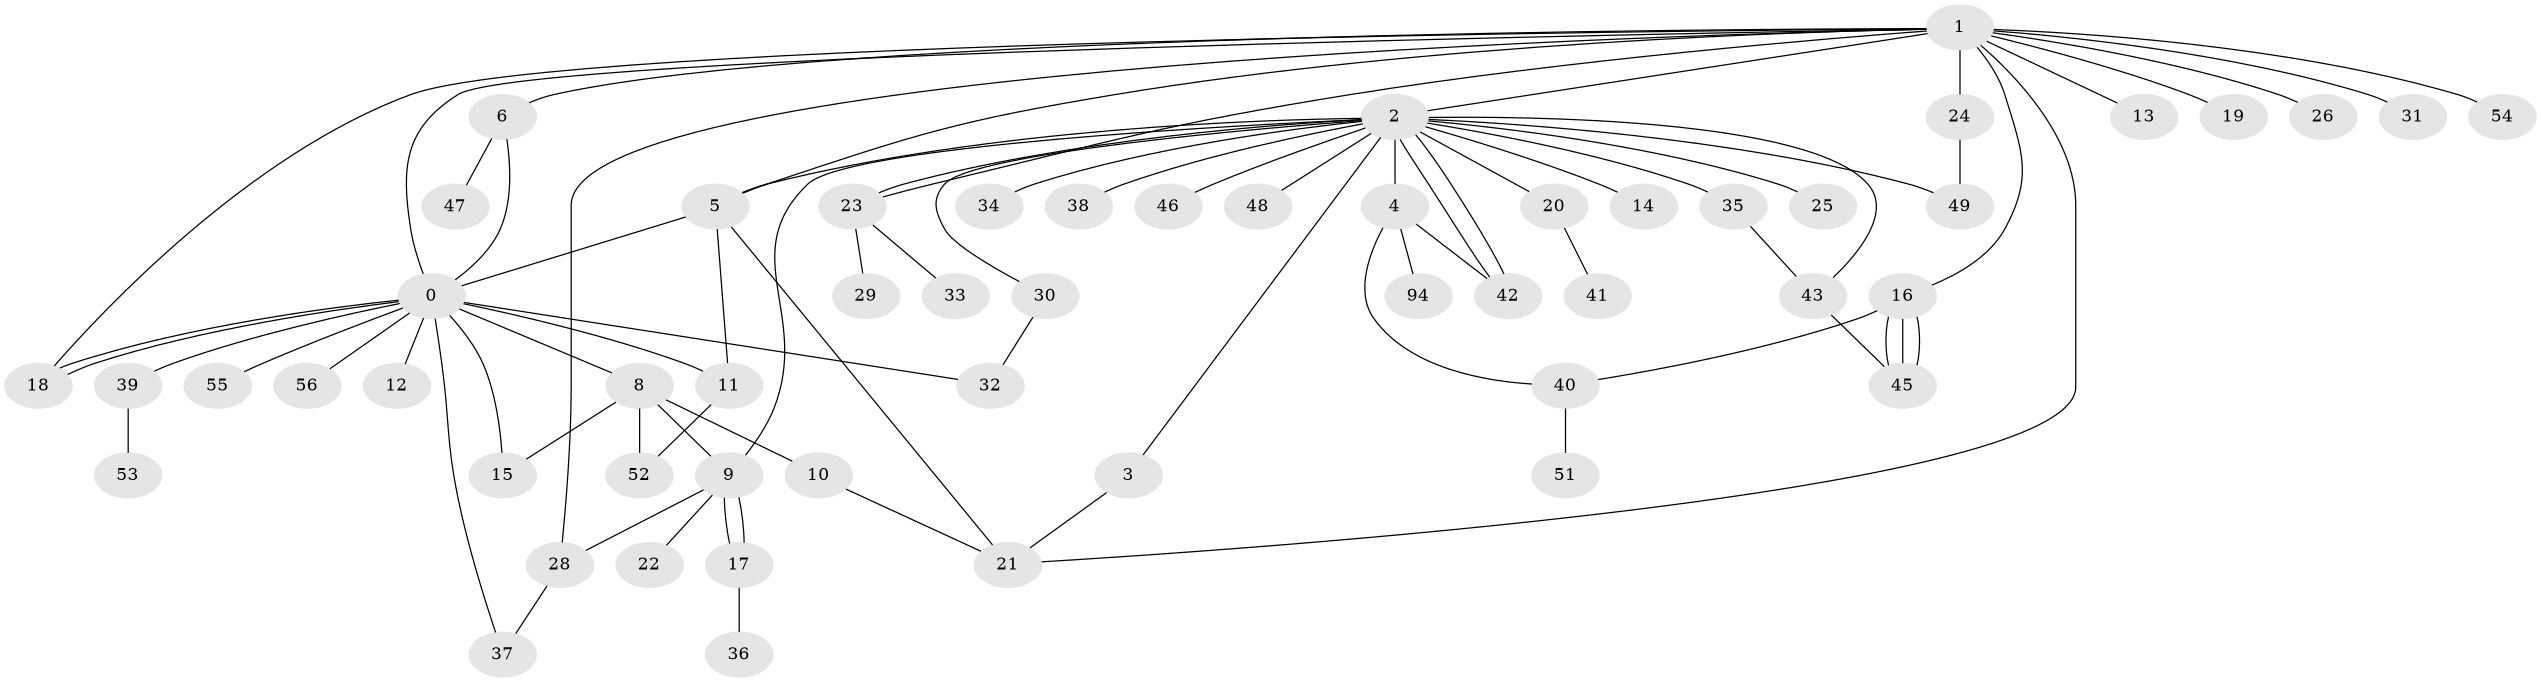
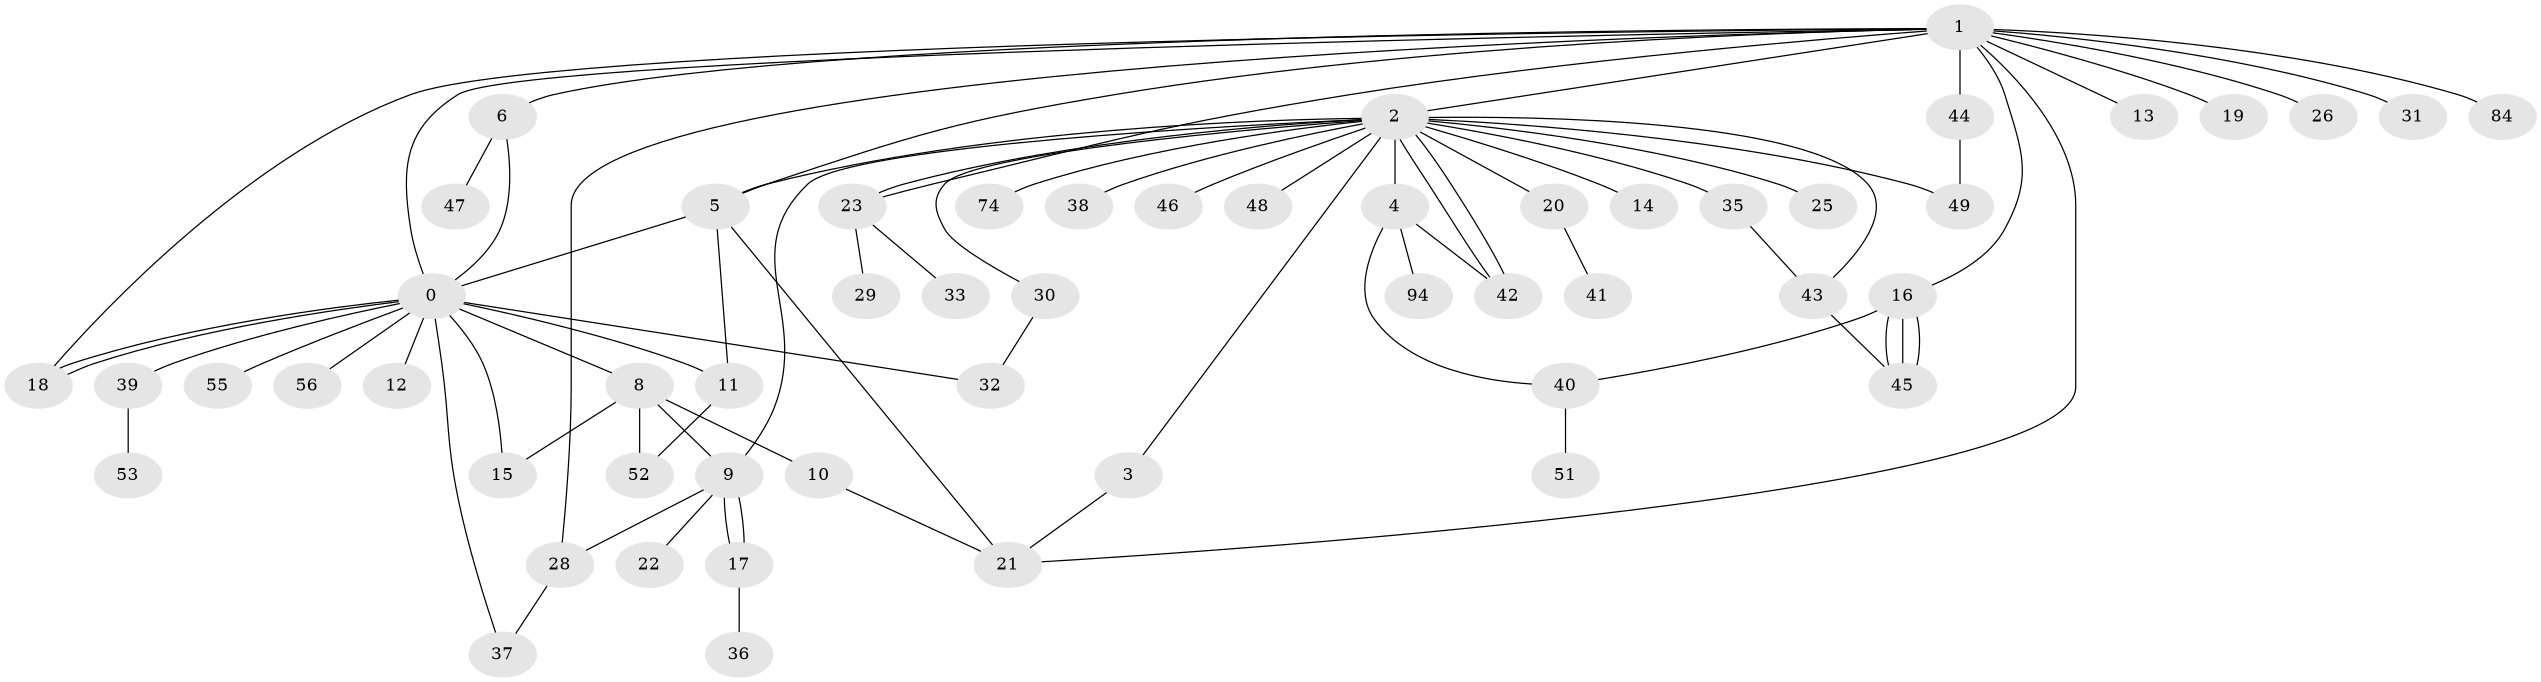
(1960, 117) -> (1960, 117)
(2503, 117) -> (2503, 117)
(989, 207) -> (989, 207)
